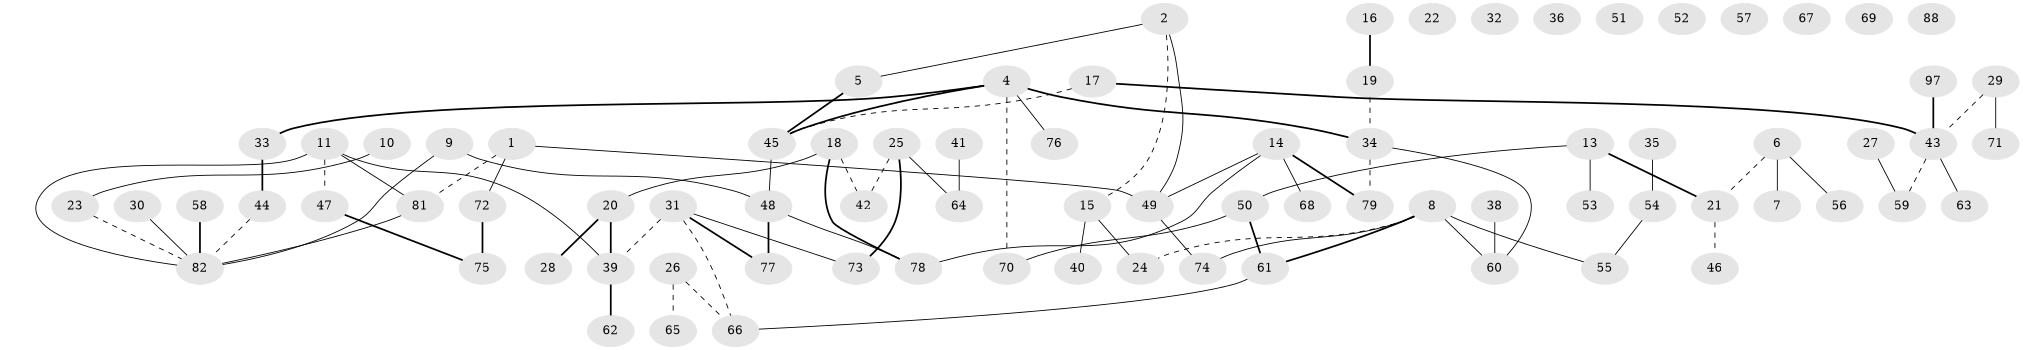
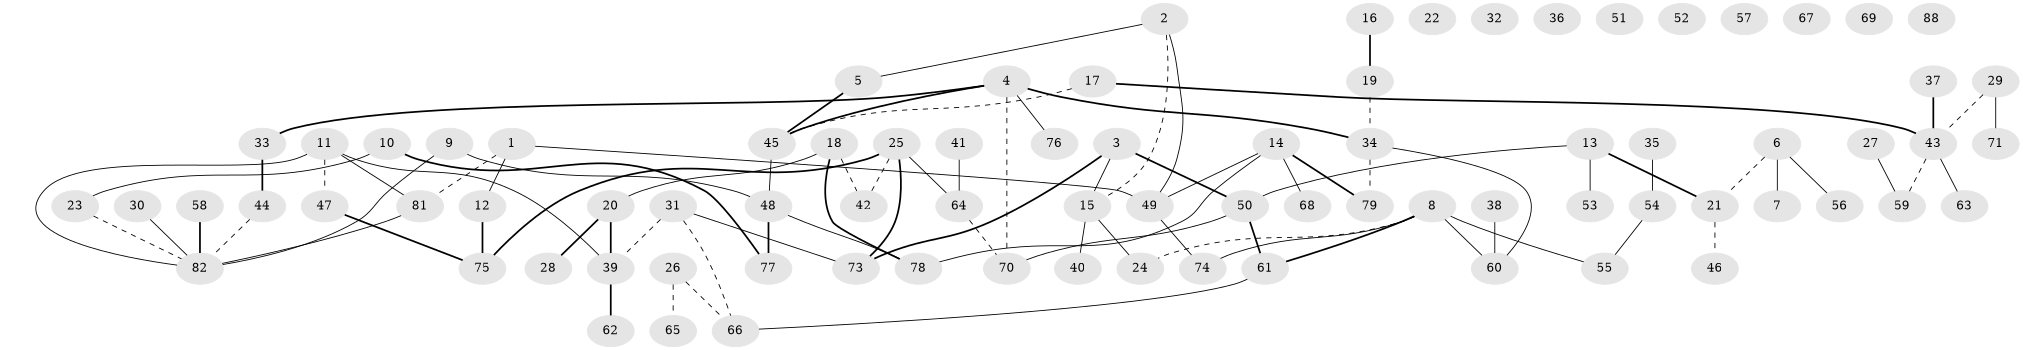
(1933, 81) -> (1933, 81)
none -> (1117, 144)
none -> (675, 169)
(482, 206) -> (482, 206)
none -> (983, 237)
(721, 238) -> (598, 163)
